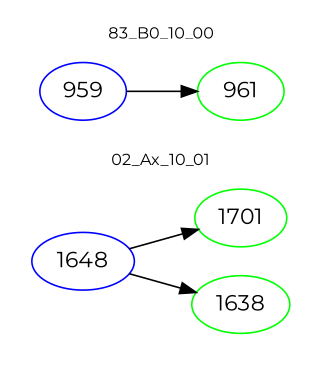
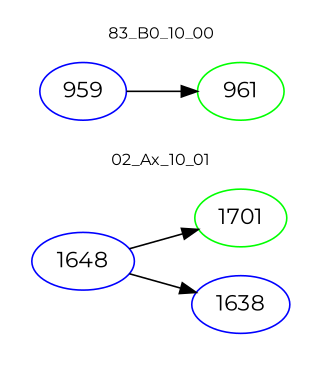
(241, 305) -> (241, 305)
